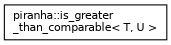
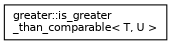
(86, 22) -> (86, 22)
